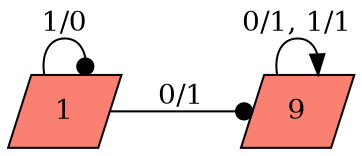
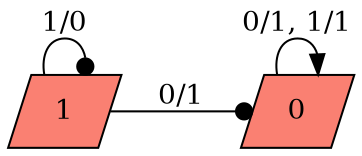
(298, 111) -> (298, 111)
